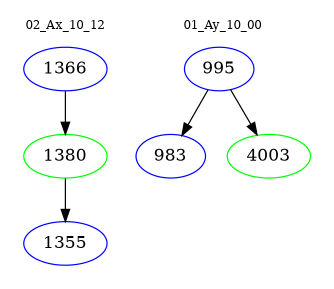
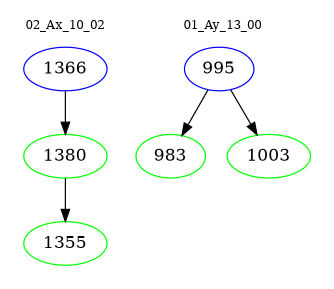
(65, 26) -> (65, 26)
(223, 26) -> (223, 26)
(171, 156) -> (171, 156)
(269, 156) -> (269, 156)
(65, 243) -> (65, 243)
